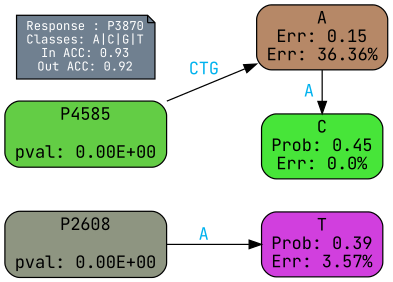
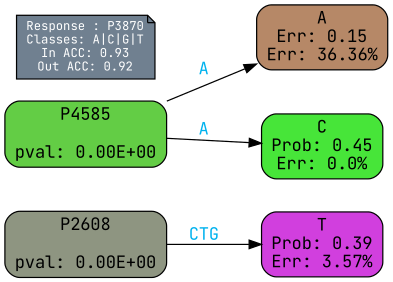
(204, 70) -> (204, 70)
(322, 86) -> (208, 140)
(204, 235) -> (204, 235)
